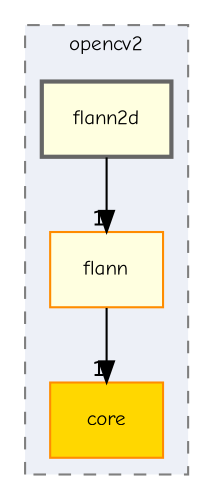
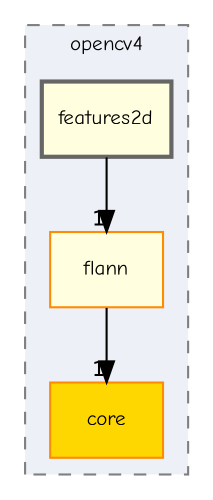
(107, 45) -> (107, 45)
(107, 119) -> (107, 119)
